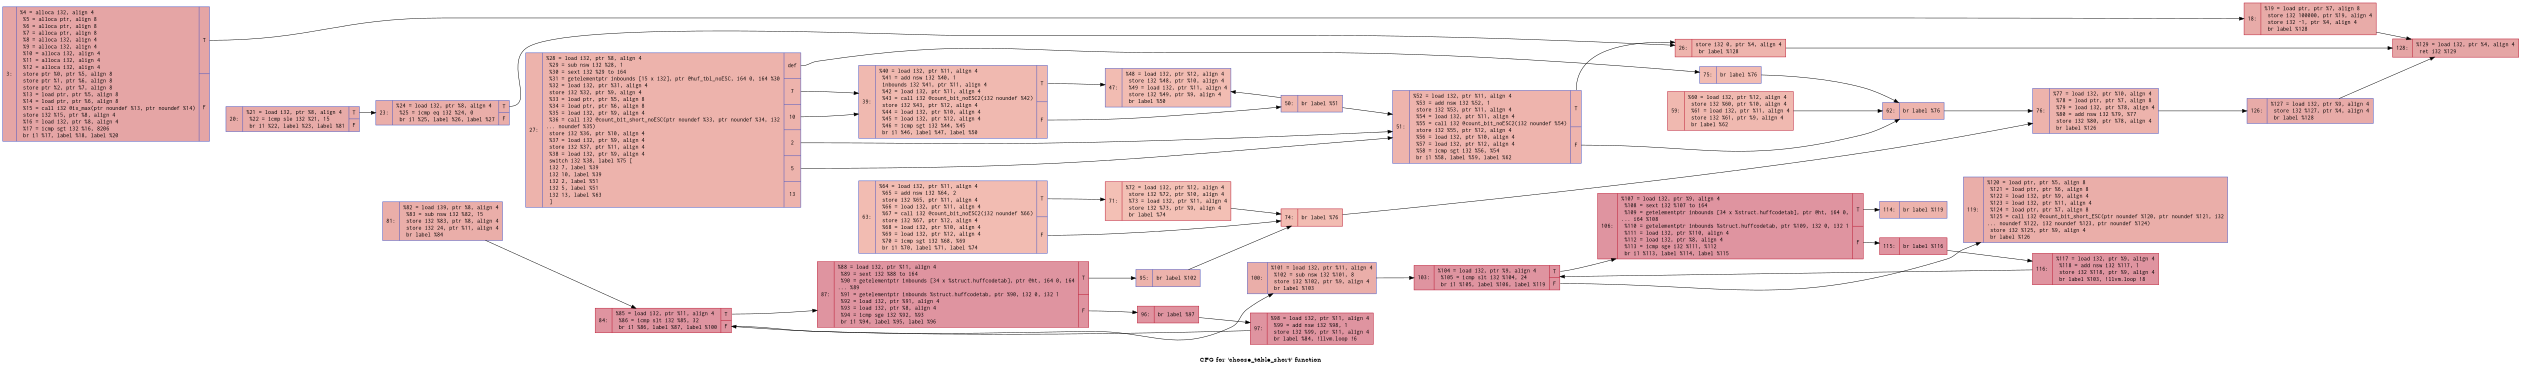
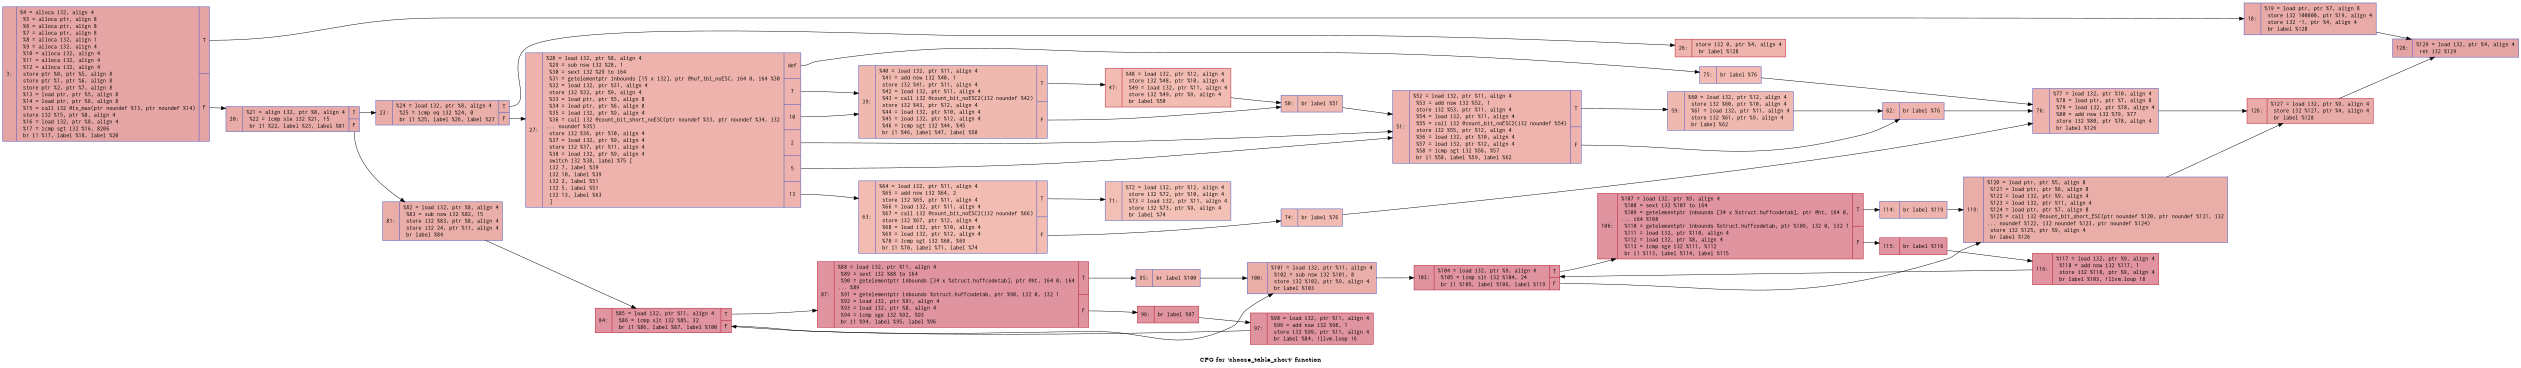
(2310, 19) -> (2310, 19)
(59, 40) -> (59, 40)
(2087, 48) -> none
(2456, 48) -> (2456, 48)
(1612, 49) -> (1622, 109)
(1829, 81) -> (1895, 91)
(933, 85) -> (929, 85)
(1168, 88) -> (1168, 88)
(1258, 95) -> (1254, 100)
none -> (215, 108)
(1730, 111) -> (1730, 111)
(2310, 111) -> (2310, 111)
(294, 112) -> (296, 112)
none -> (515, 119)
(1456, 151) -> (1456, 151)
none -> (2223, 151)
none -> (369, 171)
none -> (827, 195)
(1168, 201) -> (1168, 201)
(451, 207) -> (451, 207)
none -> (1953, 210)
(1254, 211) -> none
(1312, 218) -> (1312, 218)
(1238, 249) -> (1221, 278)
(1176, 278) -> (1176, 278)
